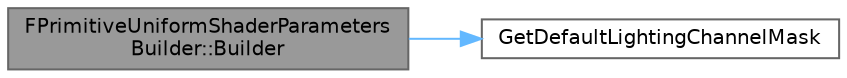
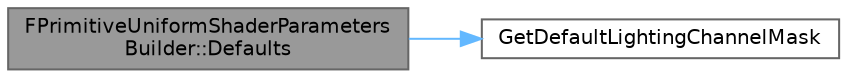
(208, 39) -> (208, 39)
